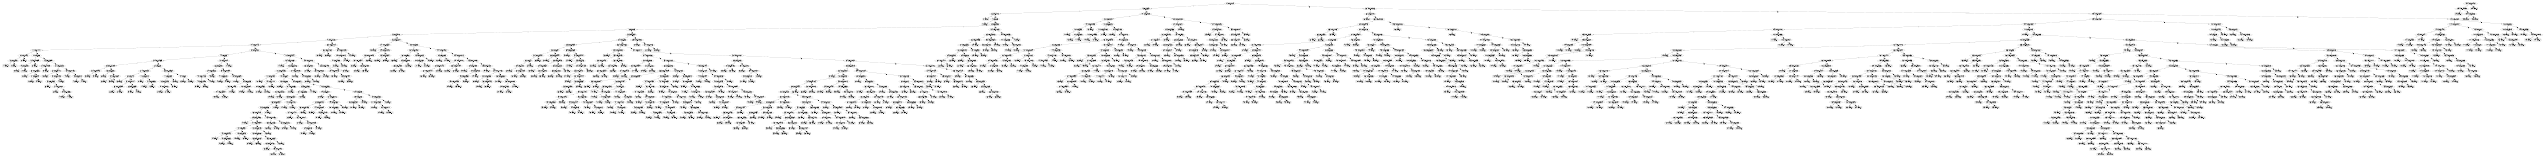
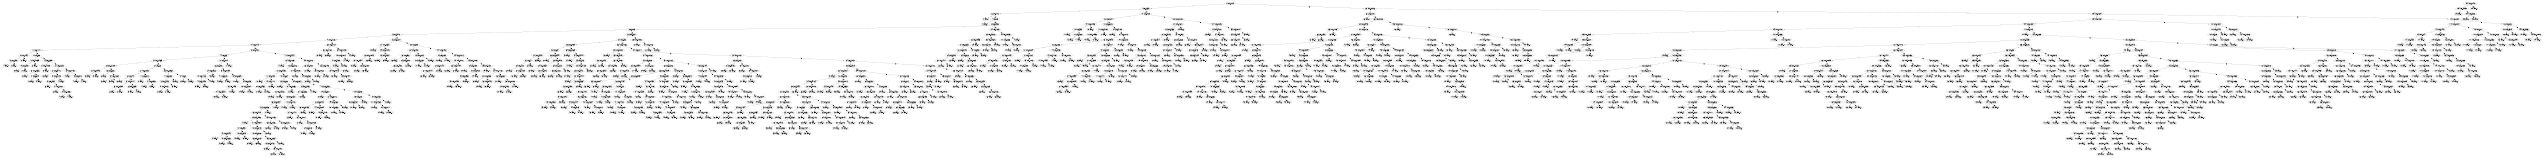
(362, 107) -> (362, 107)
